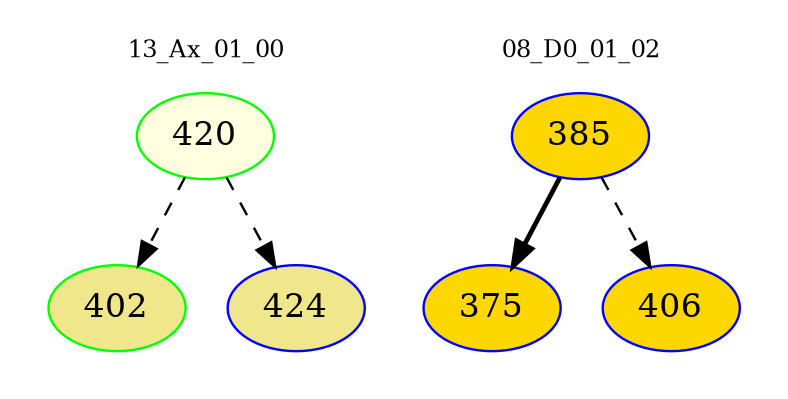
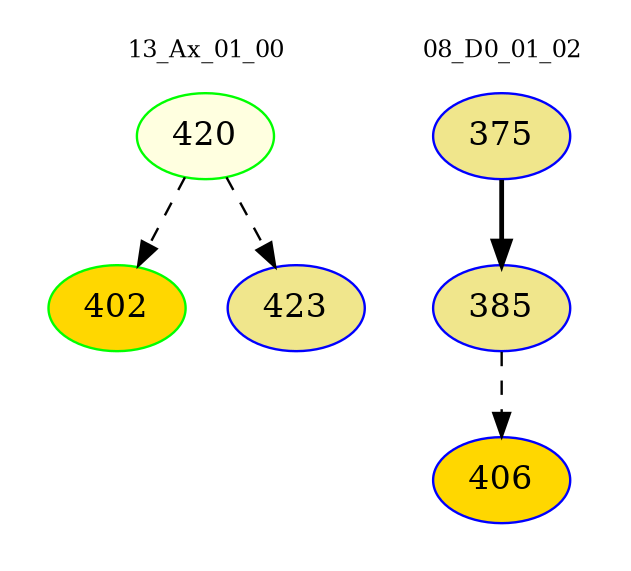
(580, 136) -> (502, 308)
(542, 211) -> (502, 210)
(117, 308) -> (117, 308)
(296, 308) -> (296, 308)
(492, 308) -> (502, 136)
